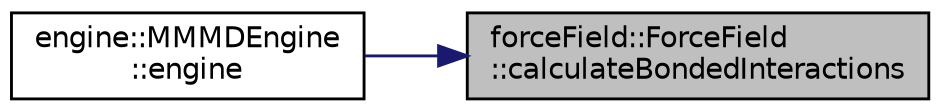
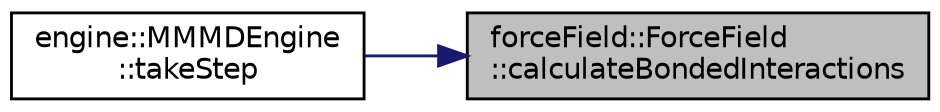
(188, 56) -> (188, 56)
